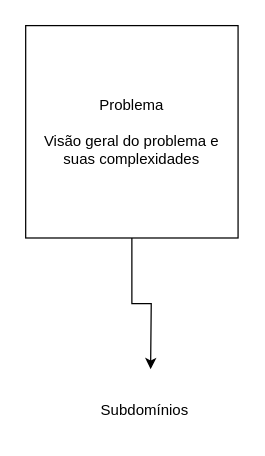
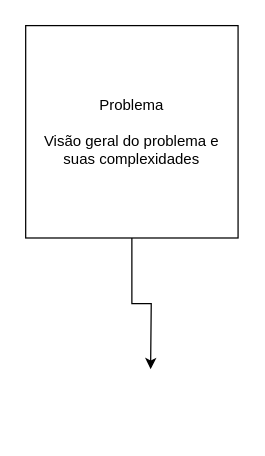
(144, 411) -> none
